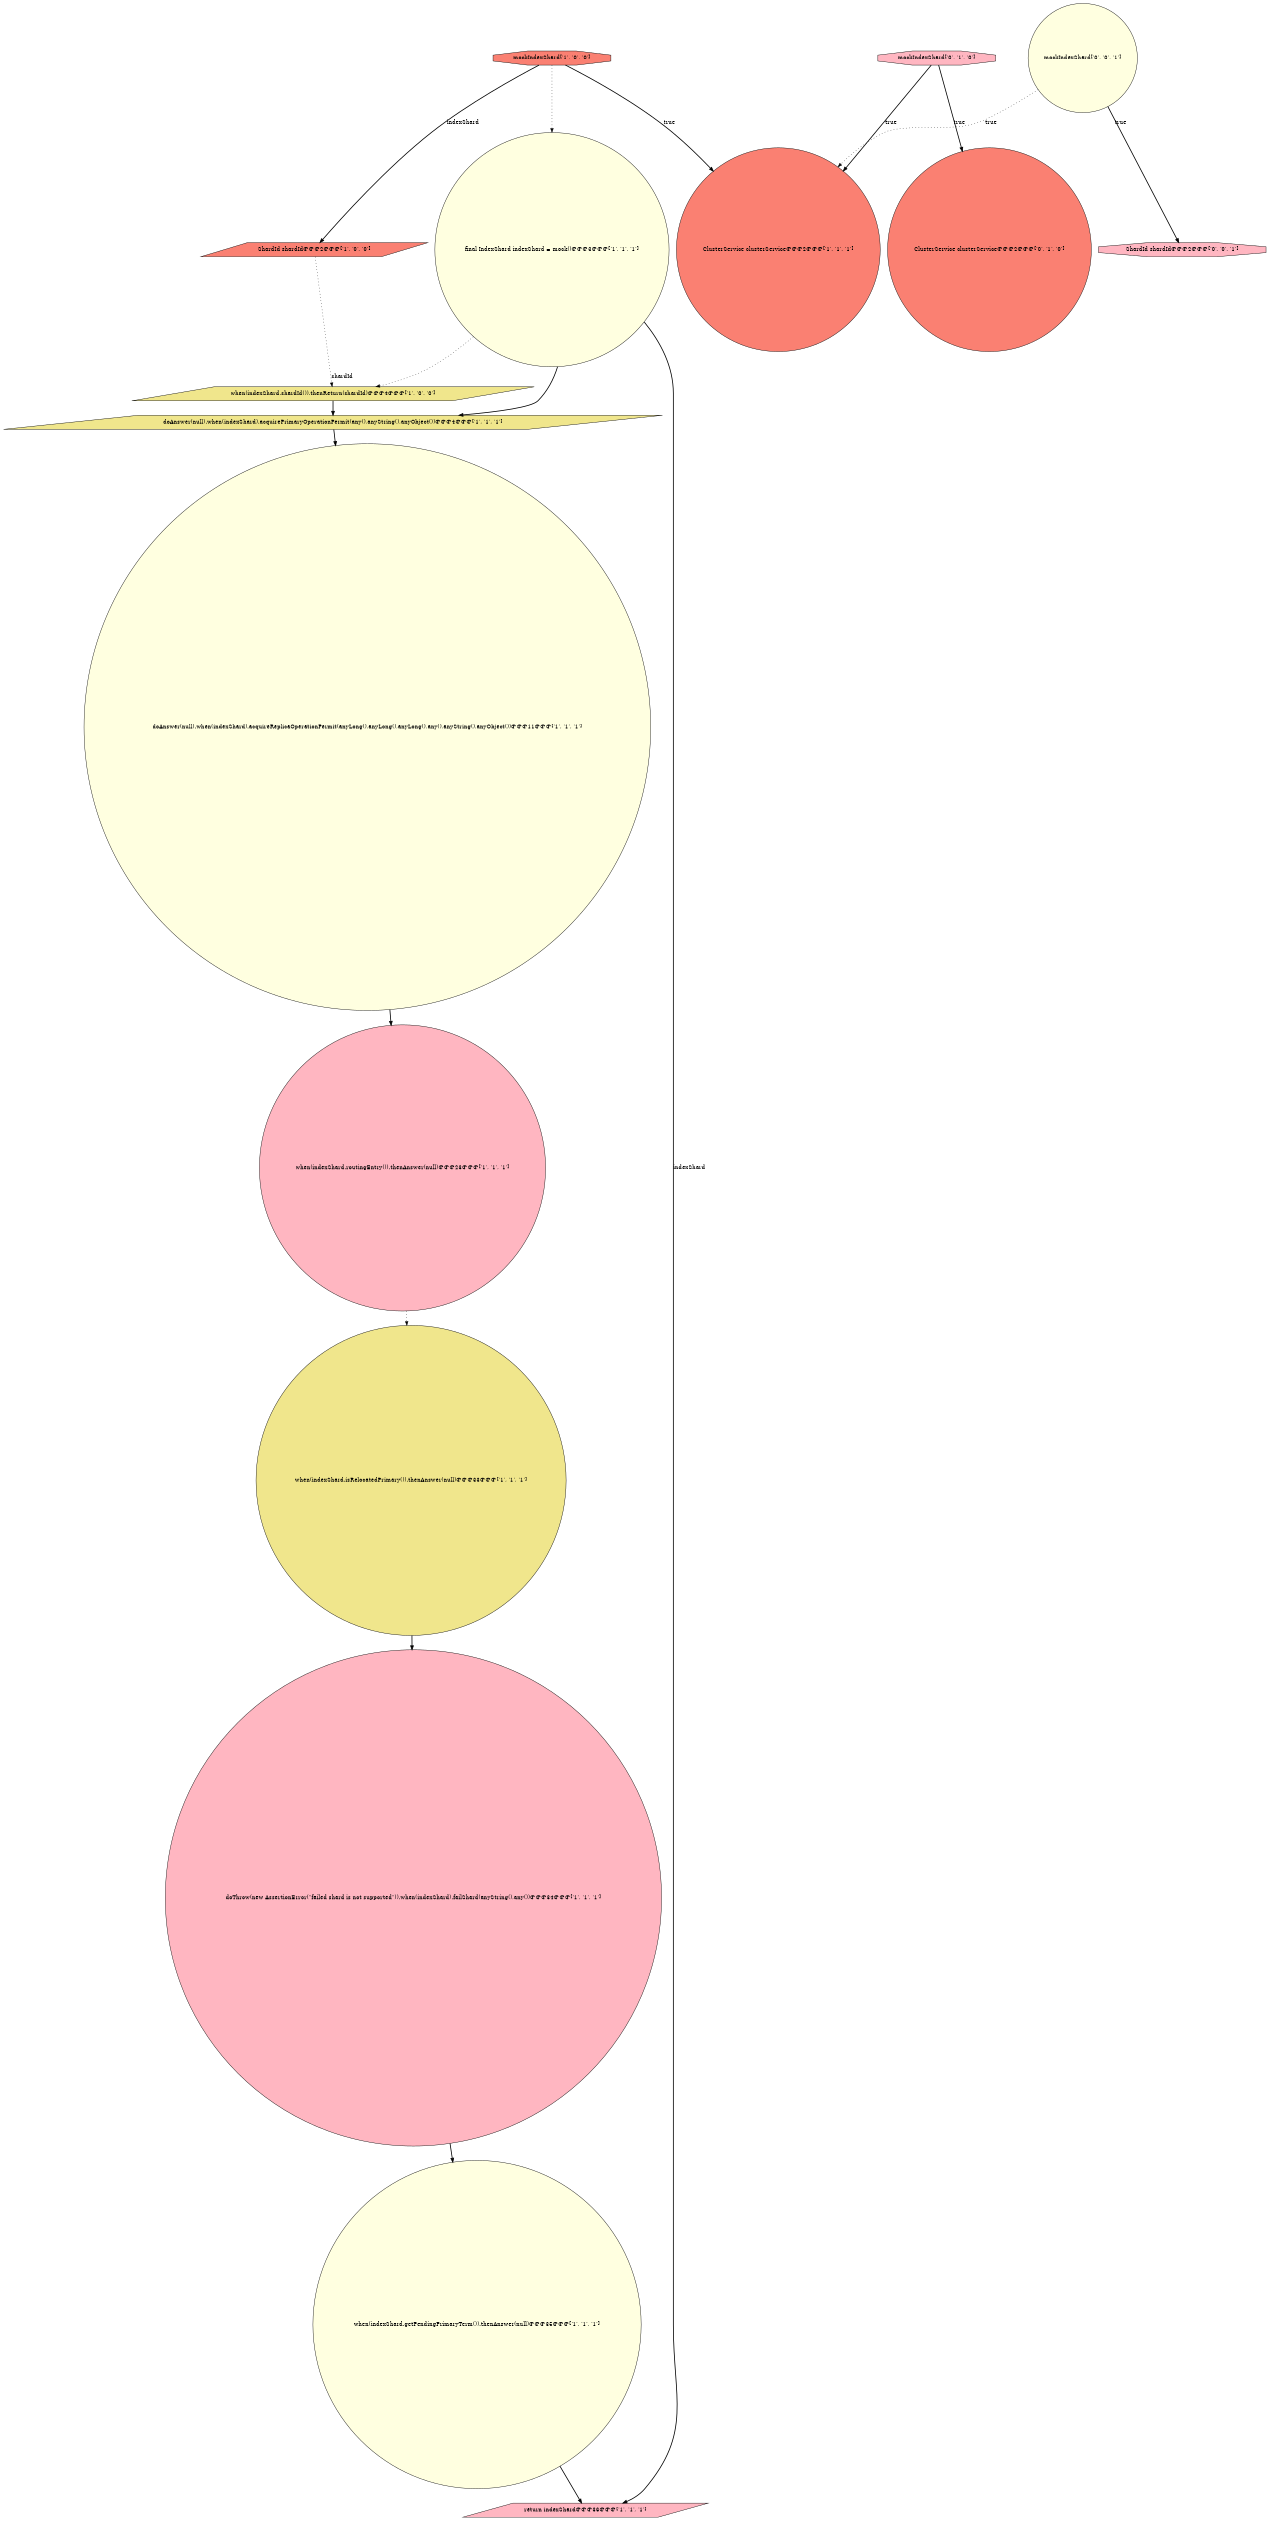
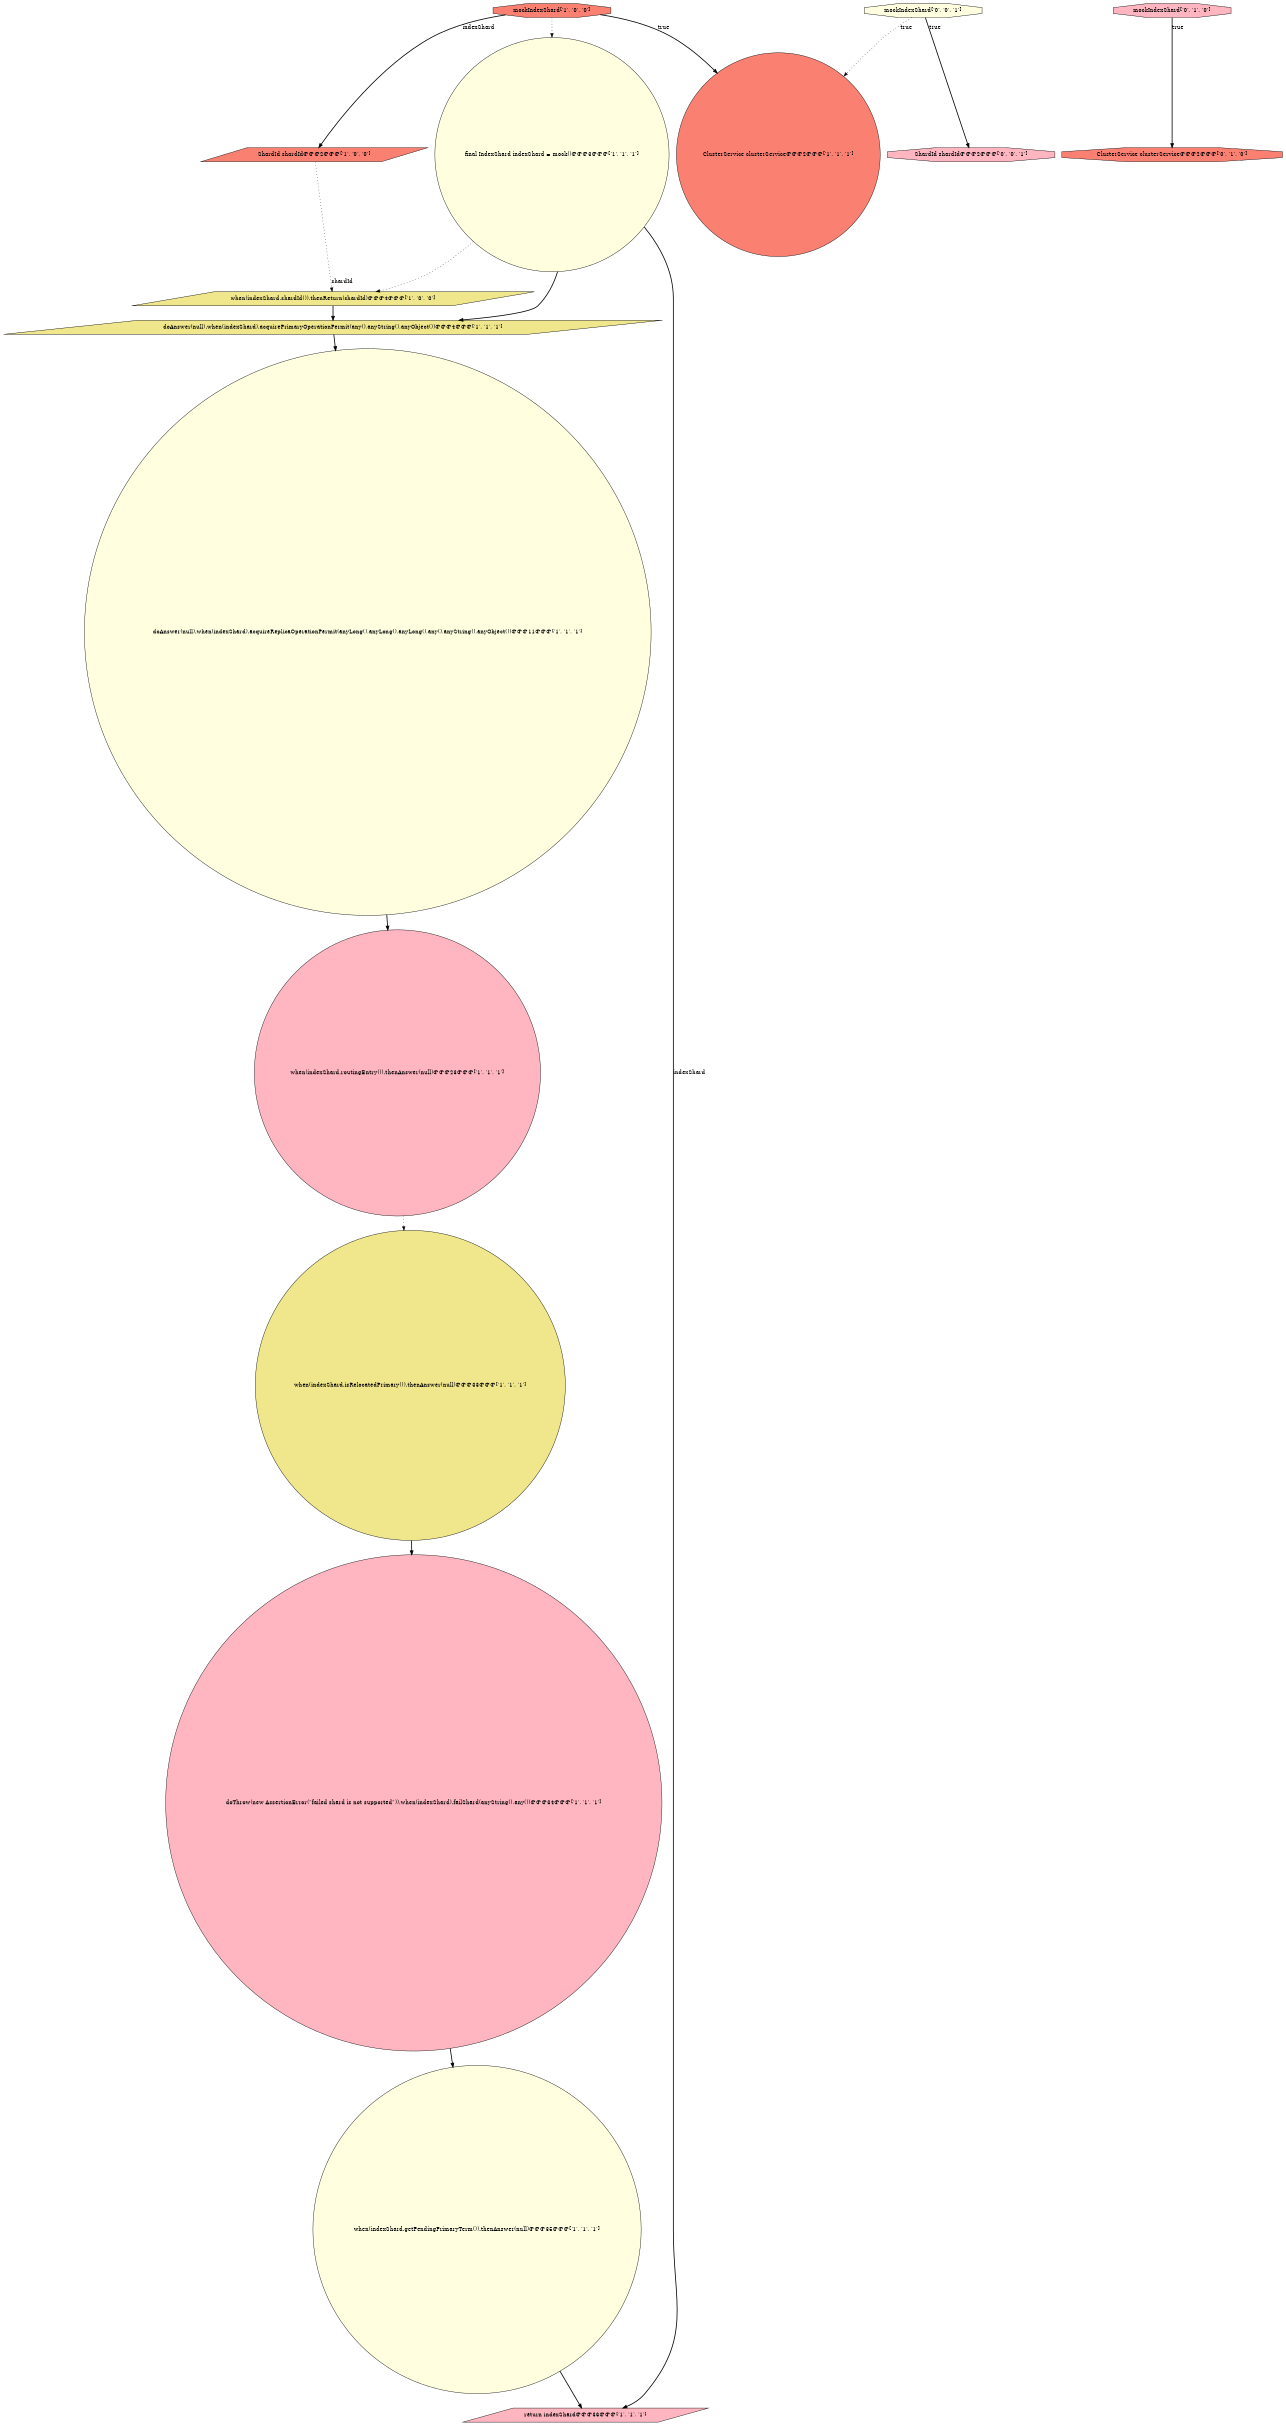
(1083, 58) -> (923, 11)
(889, 117) -> none
(989, 250) -> (1172, 155)
